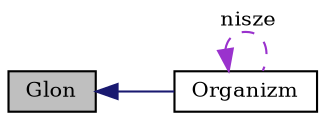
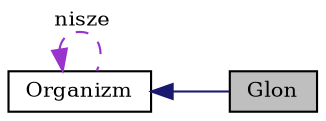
(146, 91) -> (201, 91)
